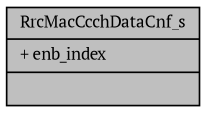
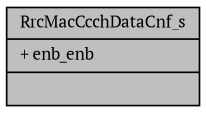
(63, 55) -> (57, 55)
